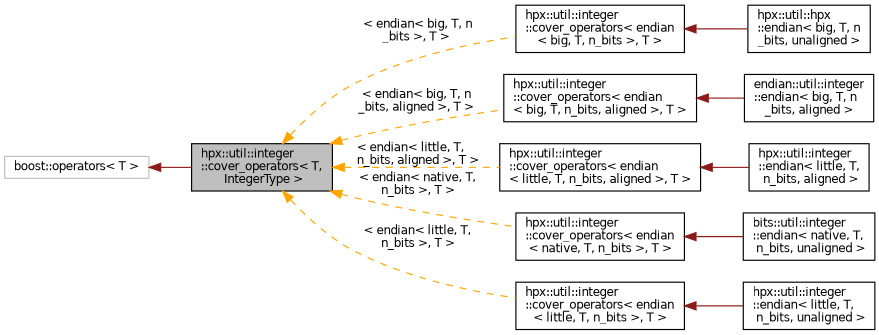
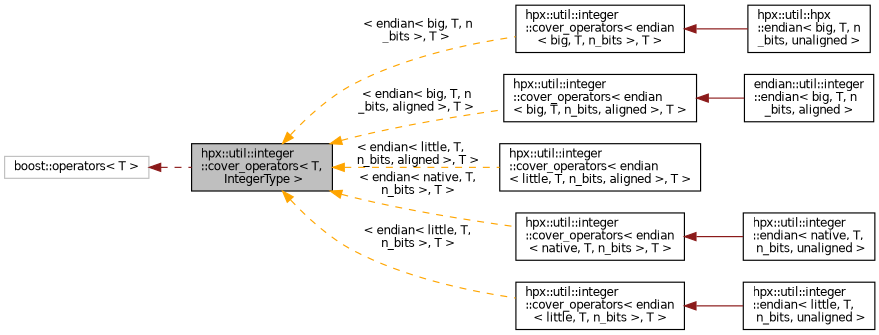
(176, 167) -> (176, 167)
(809, 167) -> none
(809, 237) -> (809, 237)
